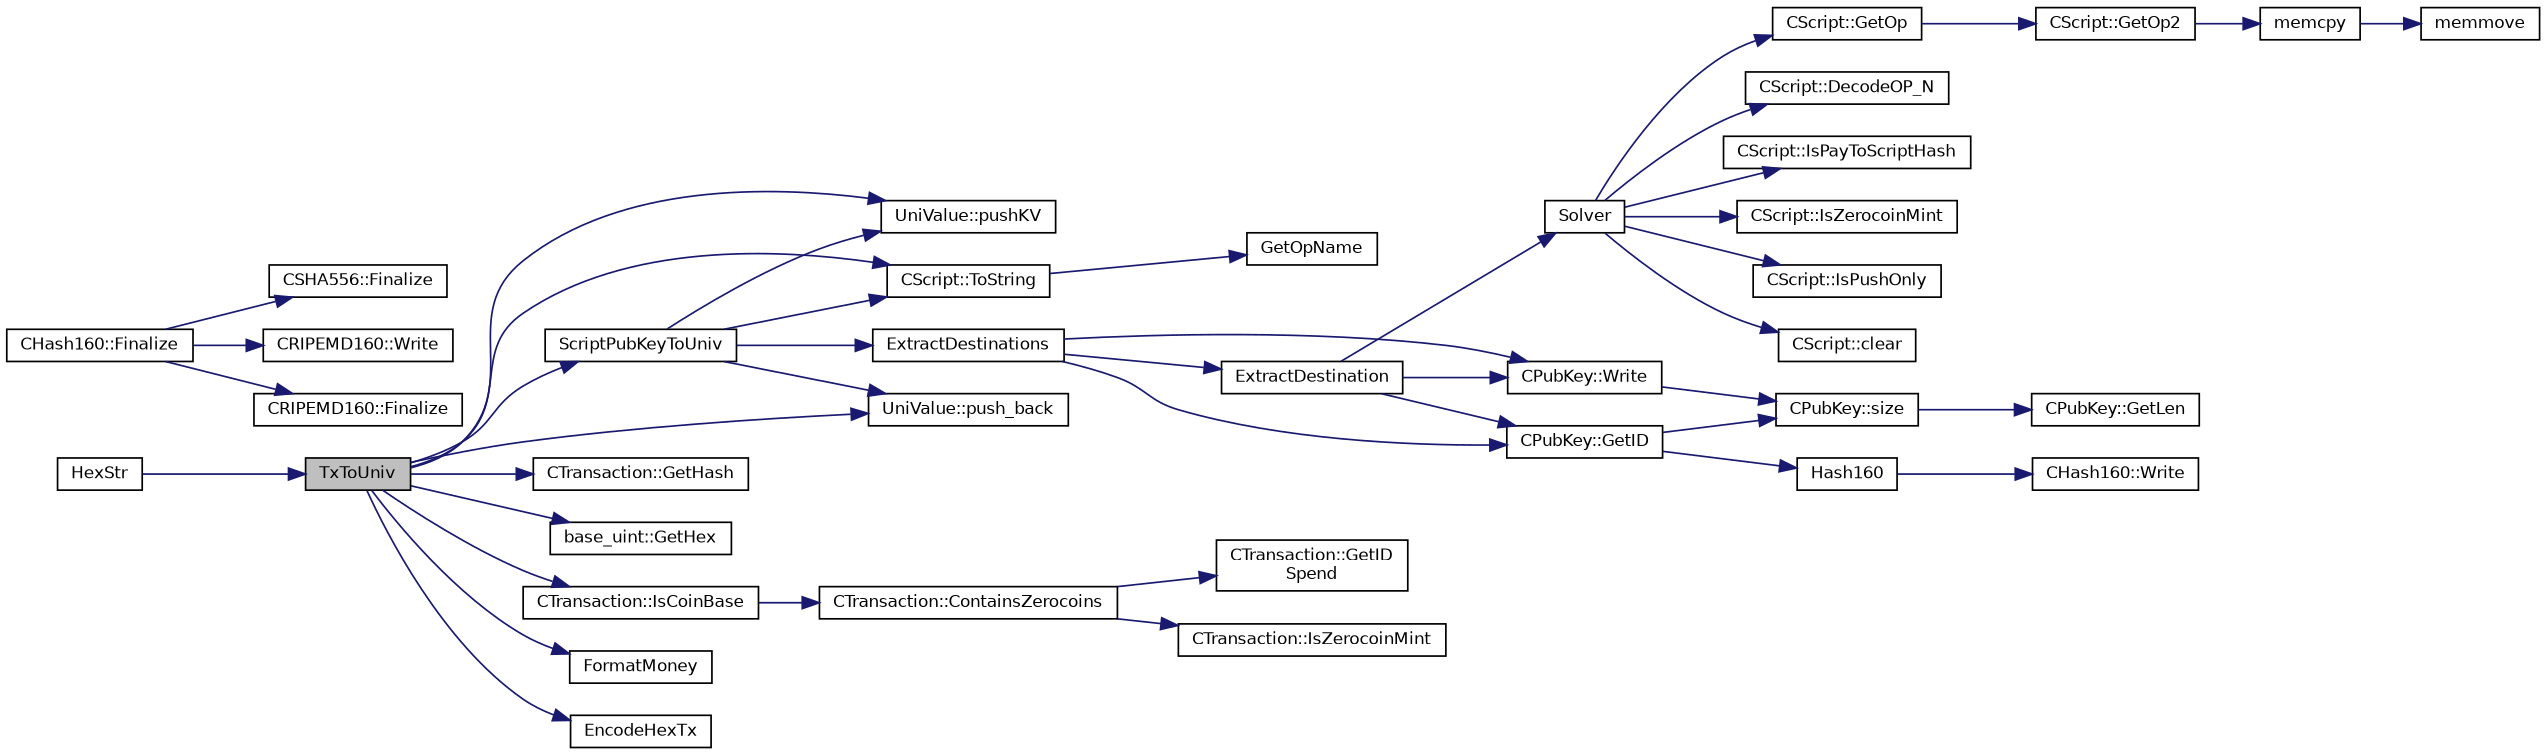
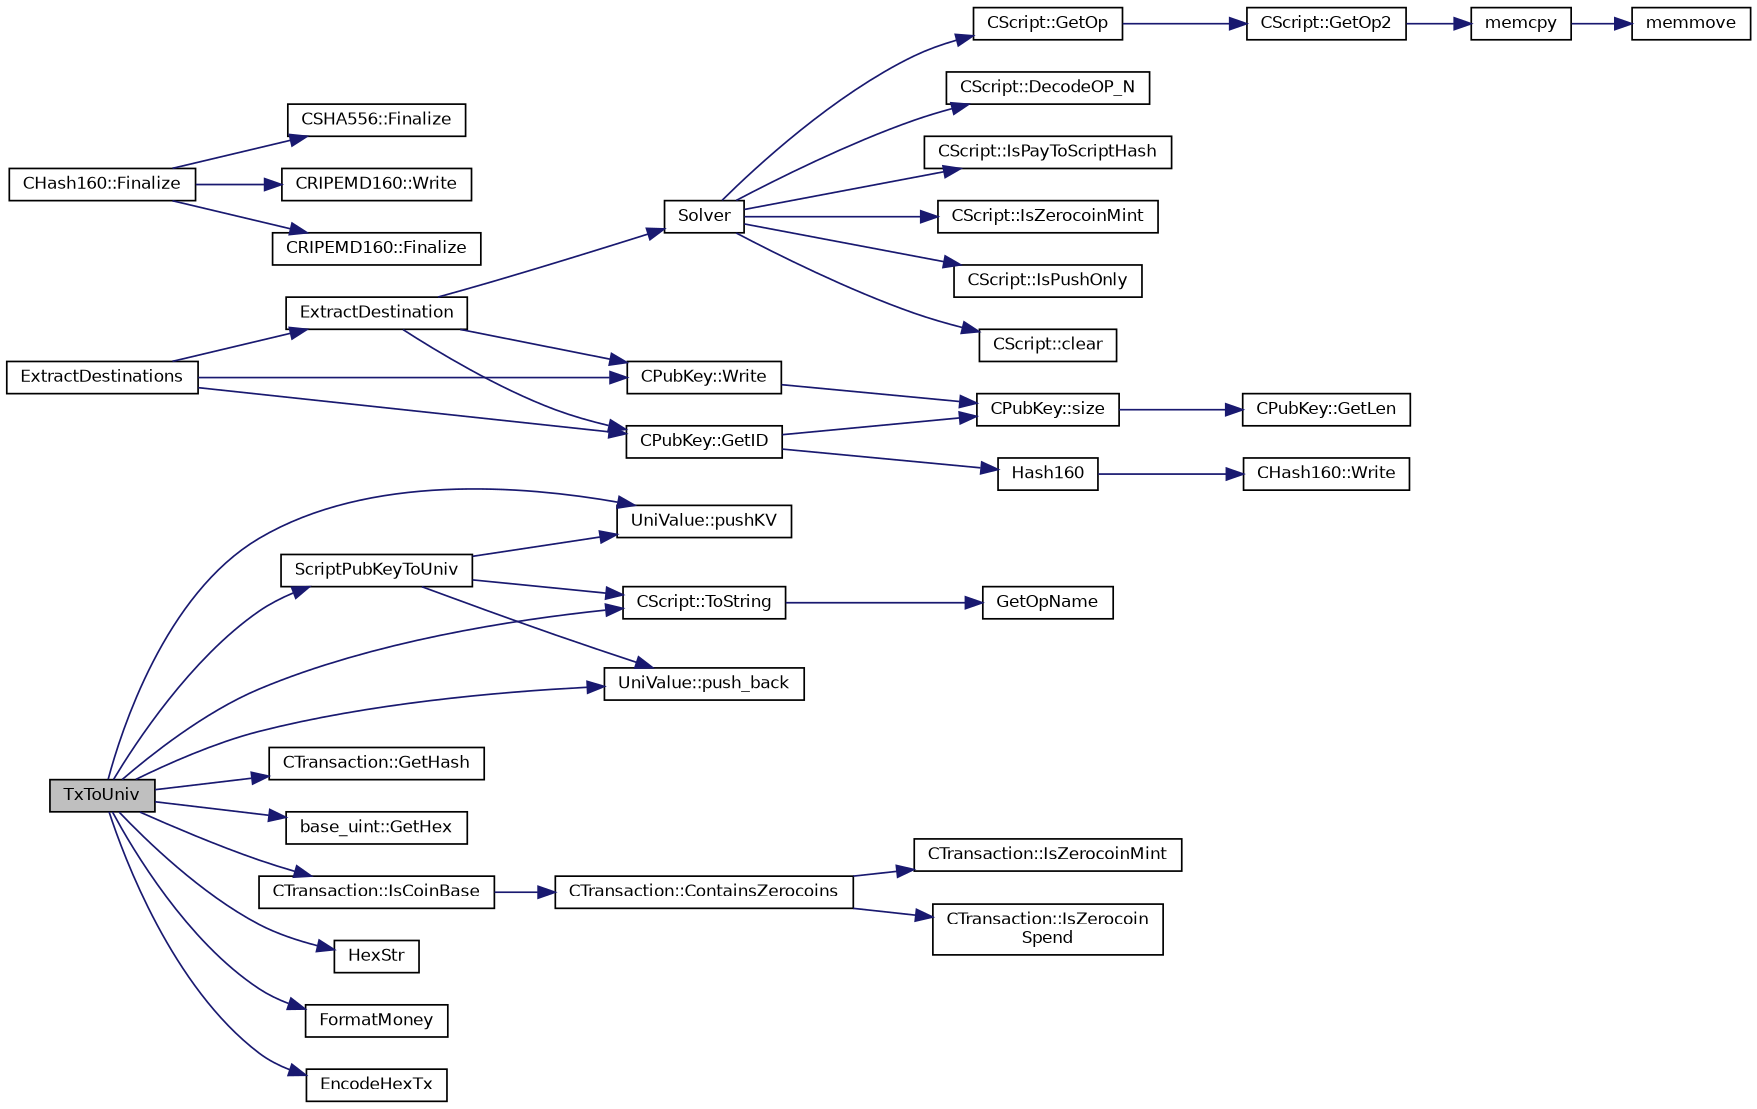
(796, 345) -> none
(215, 474) -> (209, 893)
(1312, 565) -> (1048, 929)
